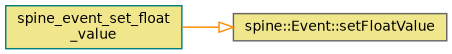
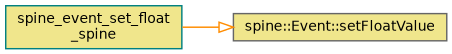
(94, 27) -> (94, 27)
